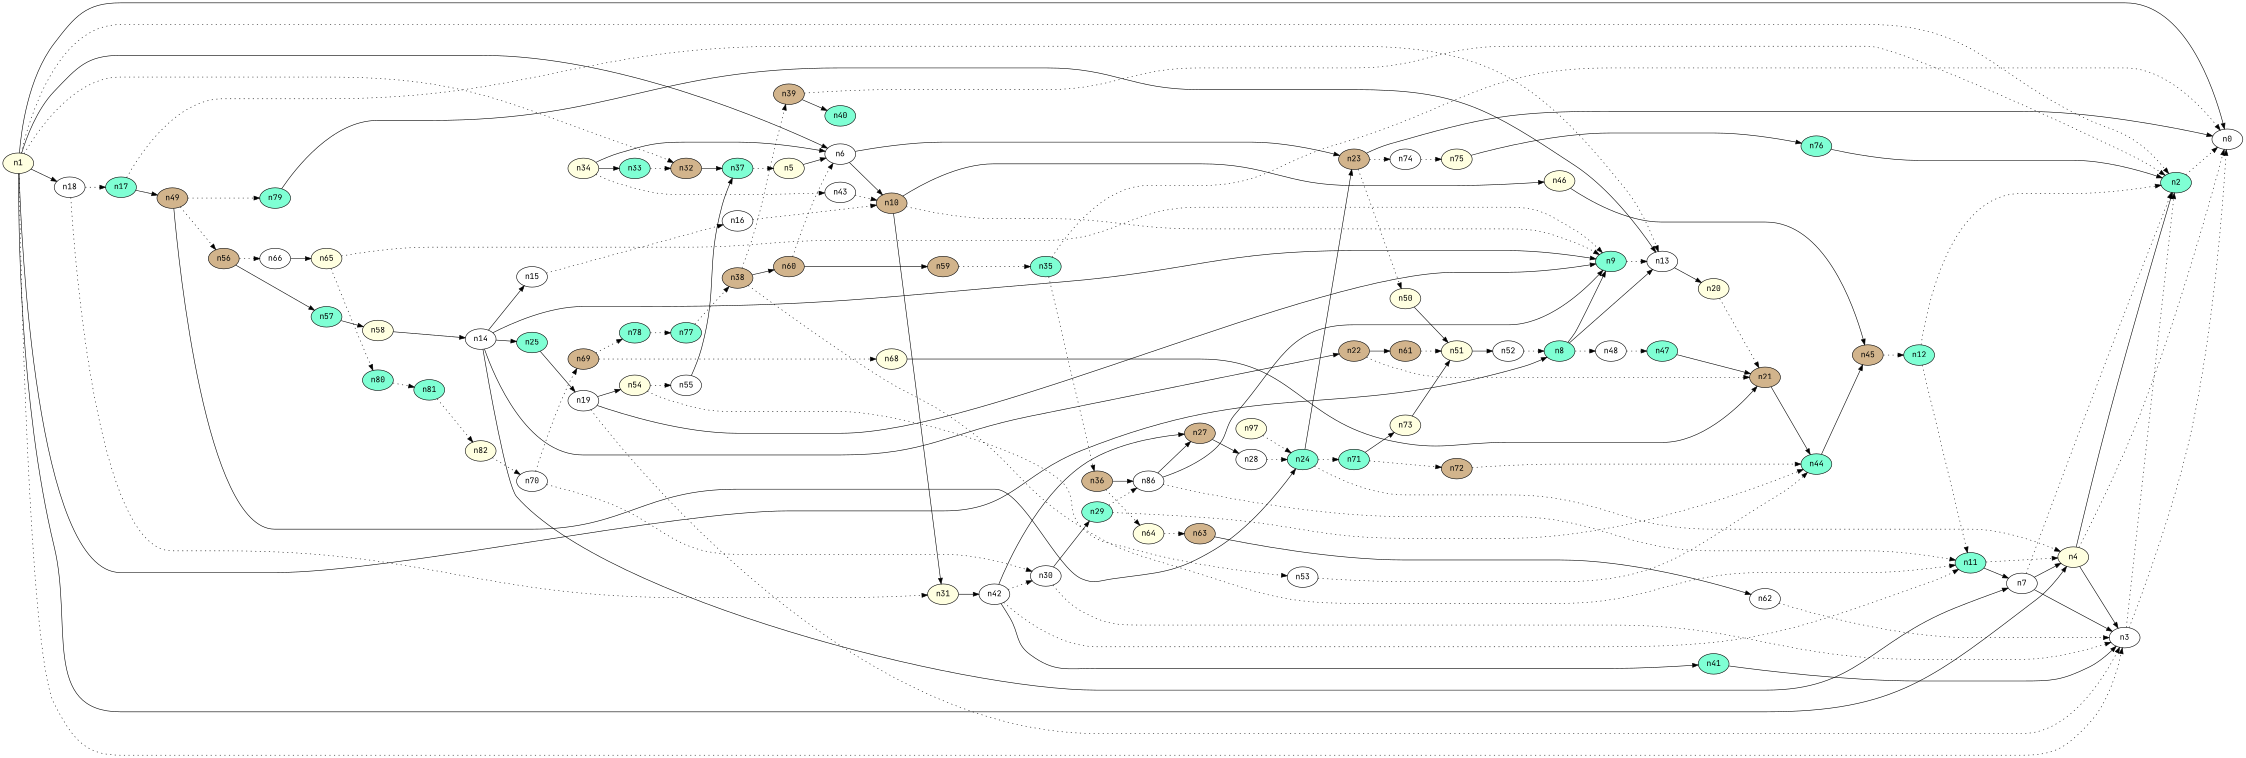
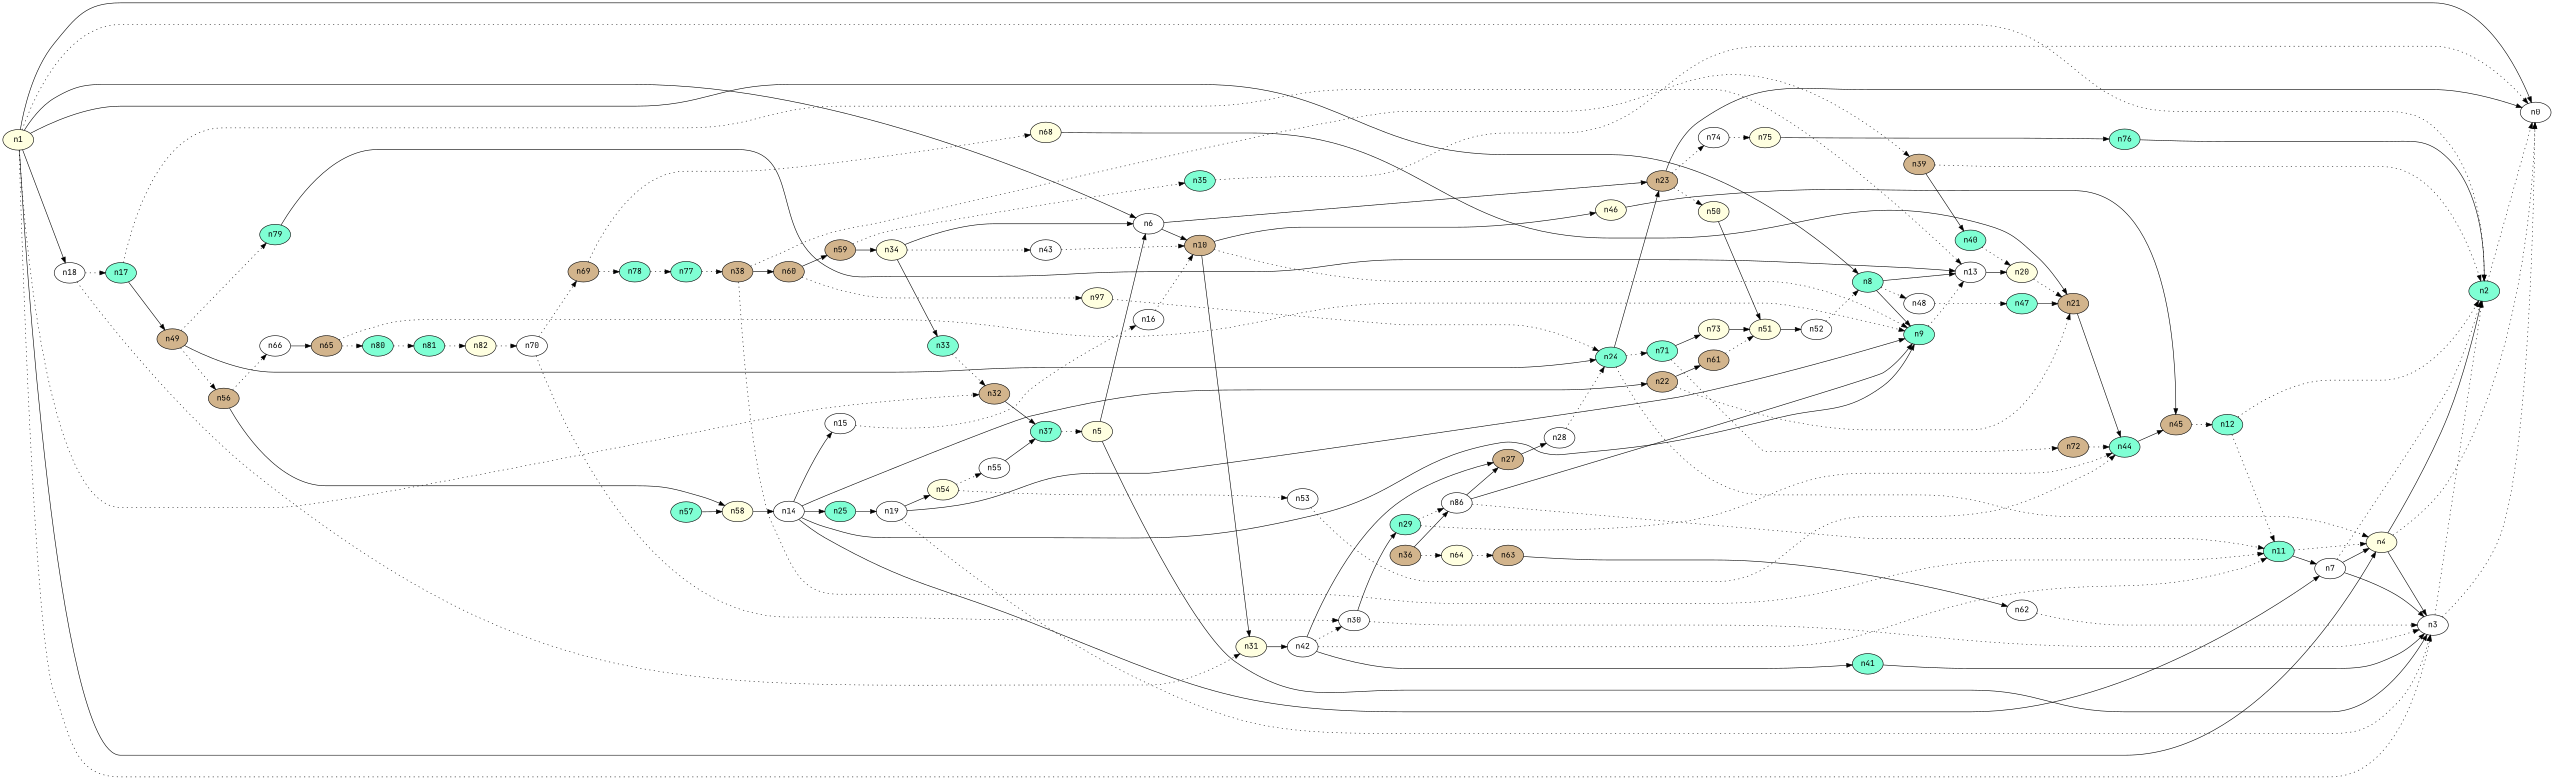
(810, 209) -> (937, 298)
none -> (863, 250)
none -> (1994, 255)
(327, 259) -> (327, 346)
(273, 286) -> (459, 486)
(1071, 371) -> none
none -> (1713, 690)
